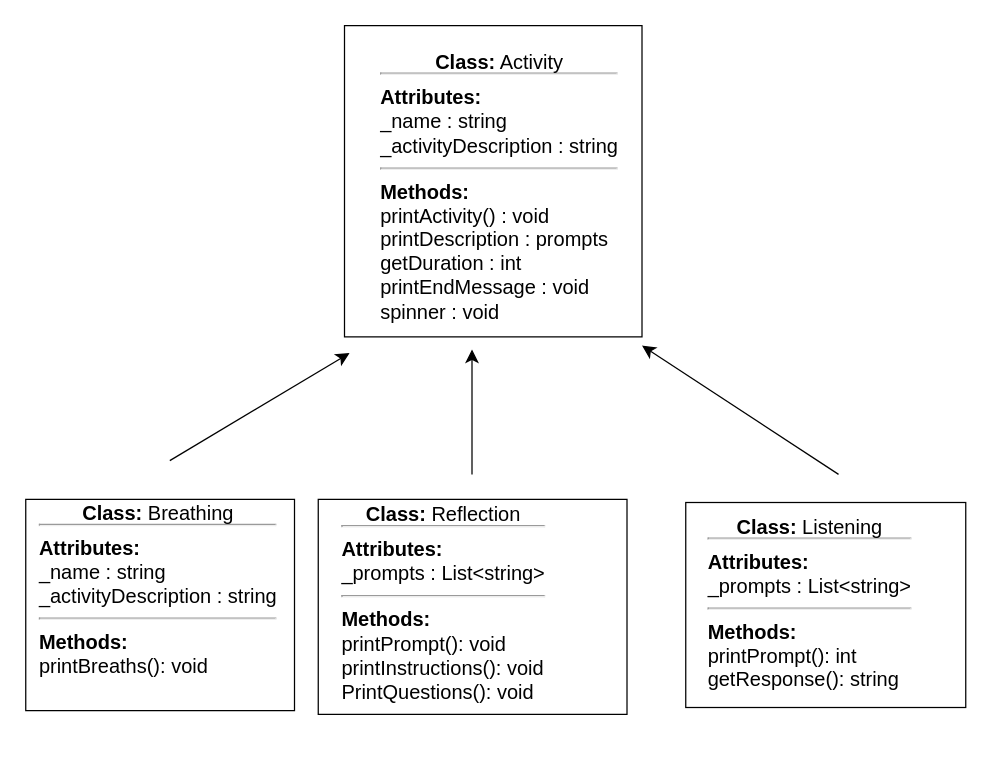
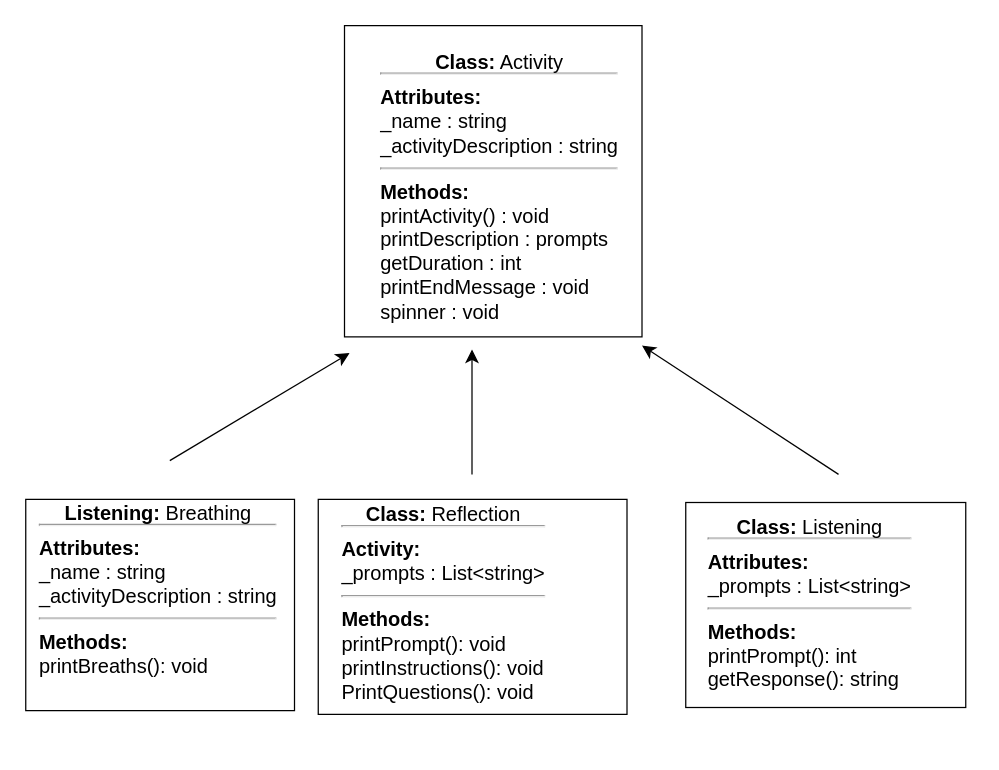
(171, 596) -> (171, 596)
(469, 609) -> (469, 609)
